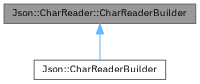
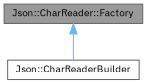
(100, 14) -> (73, 14)
